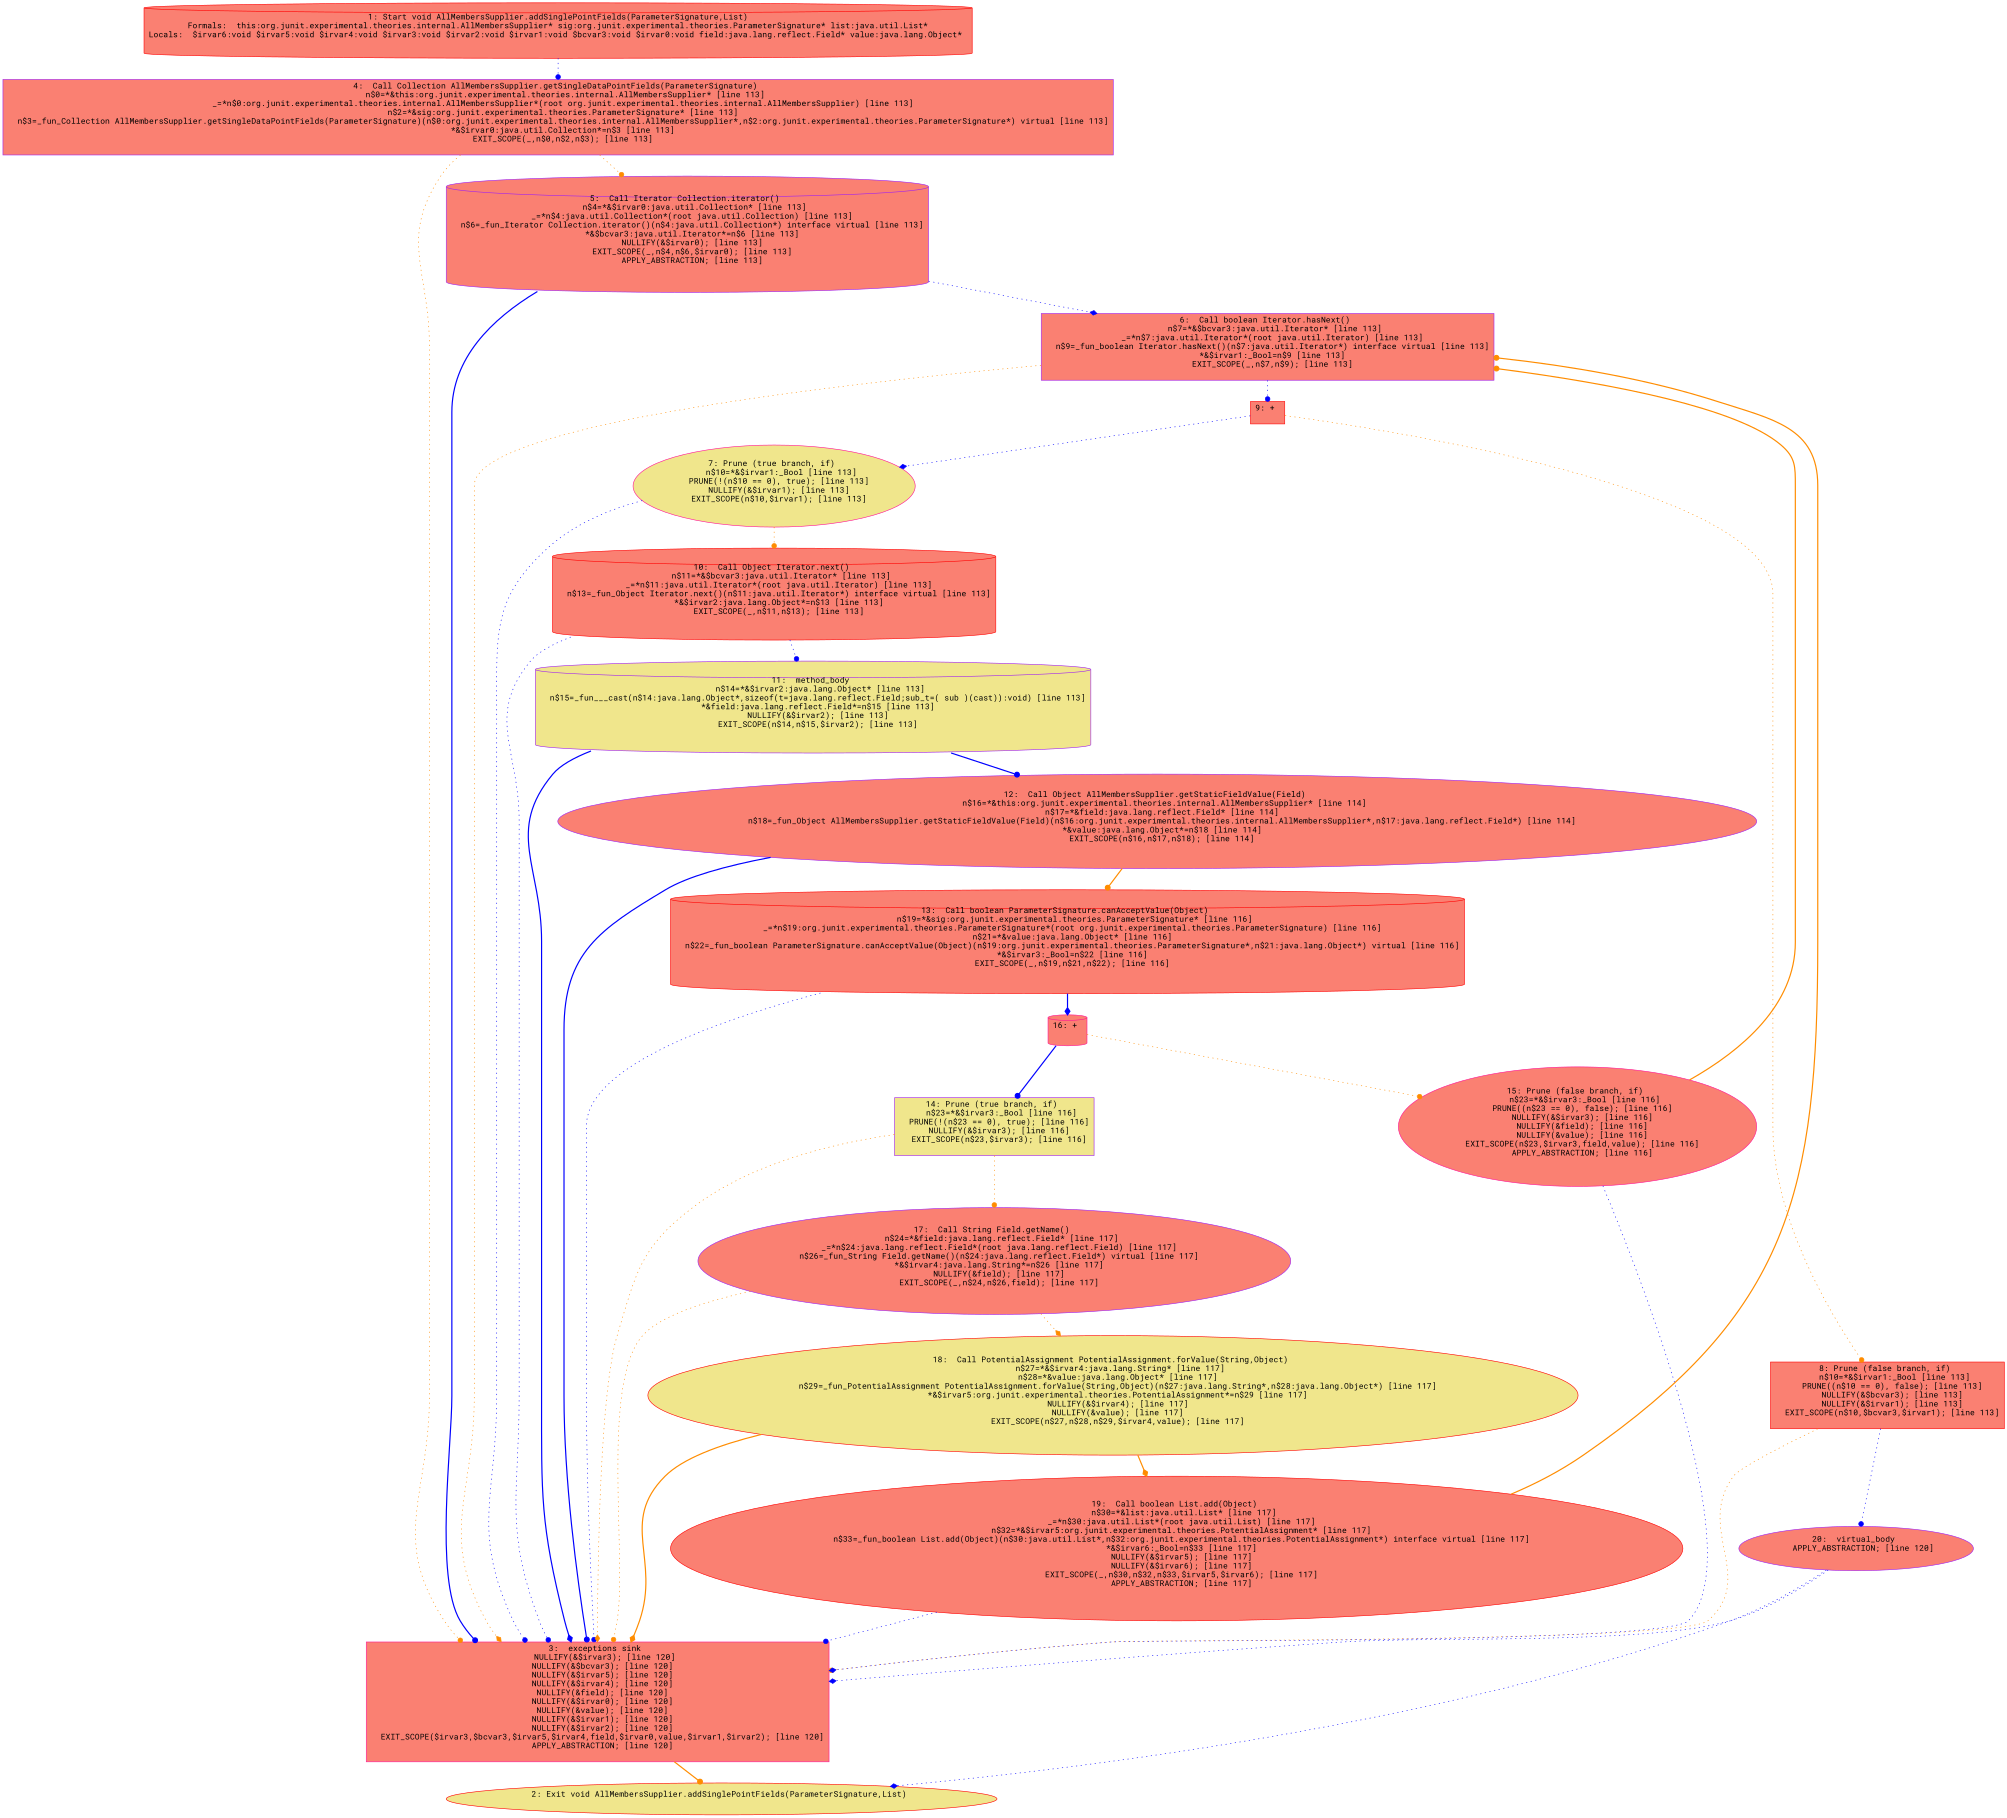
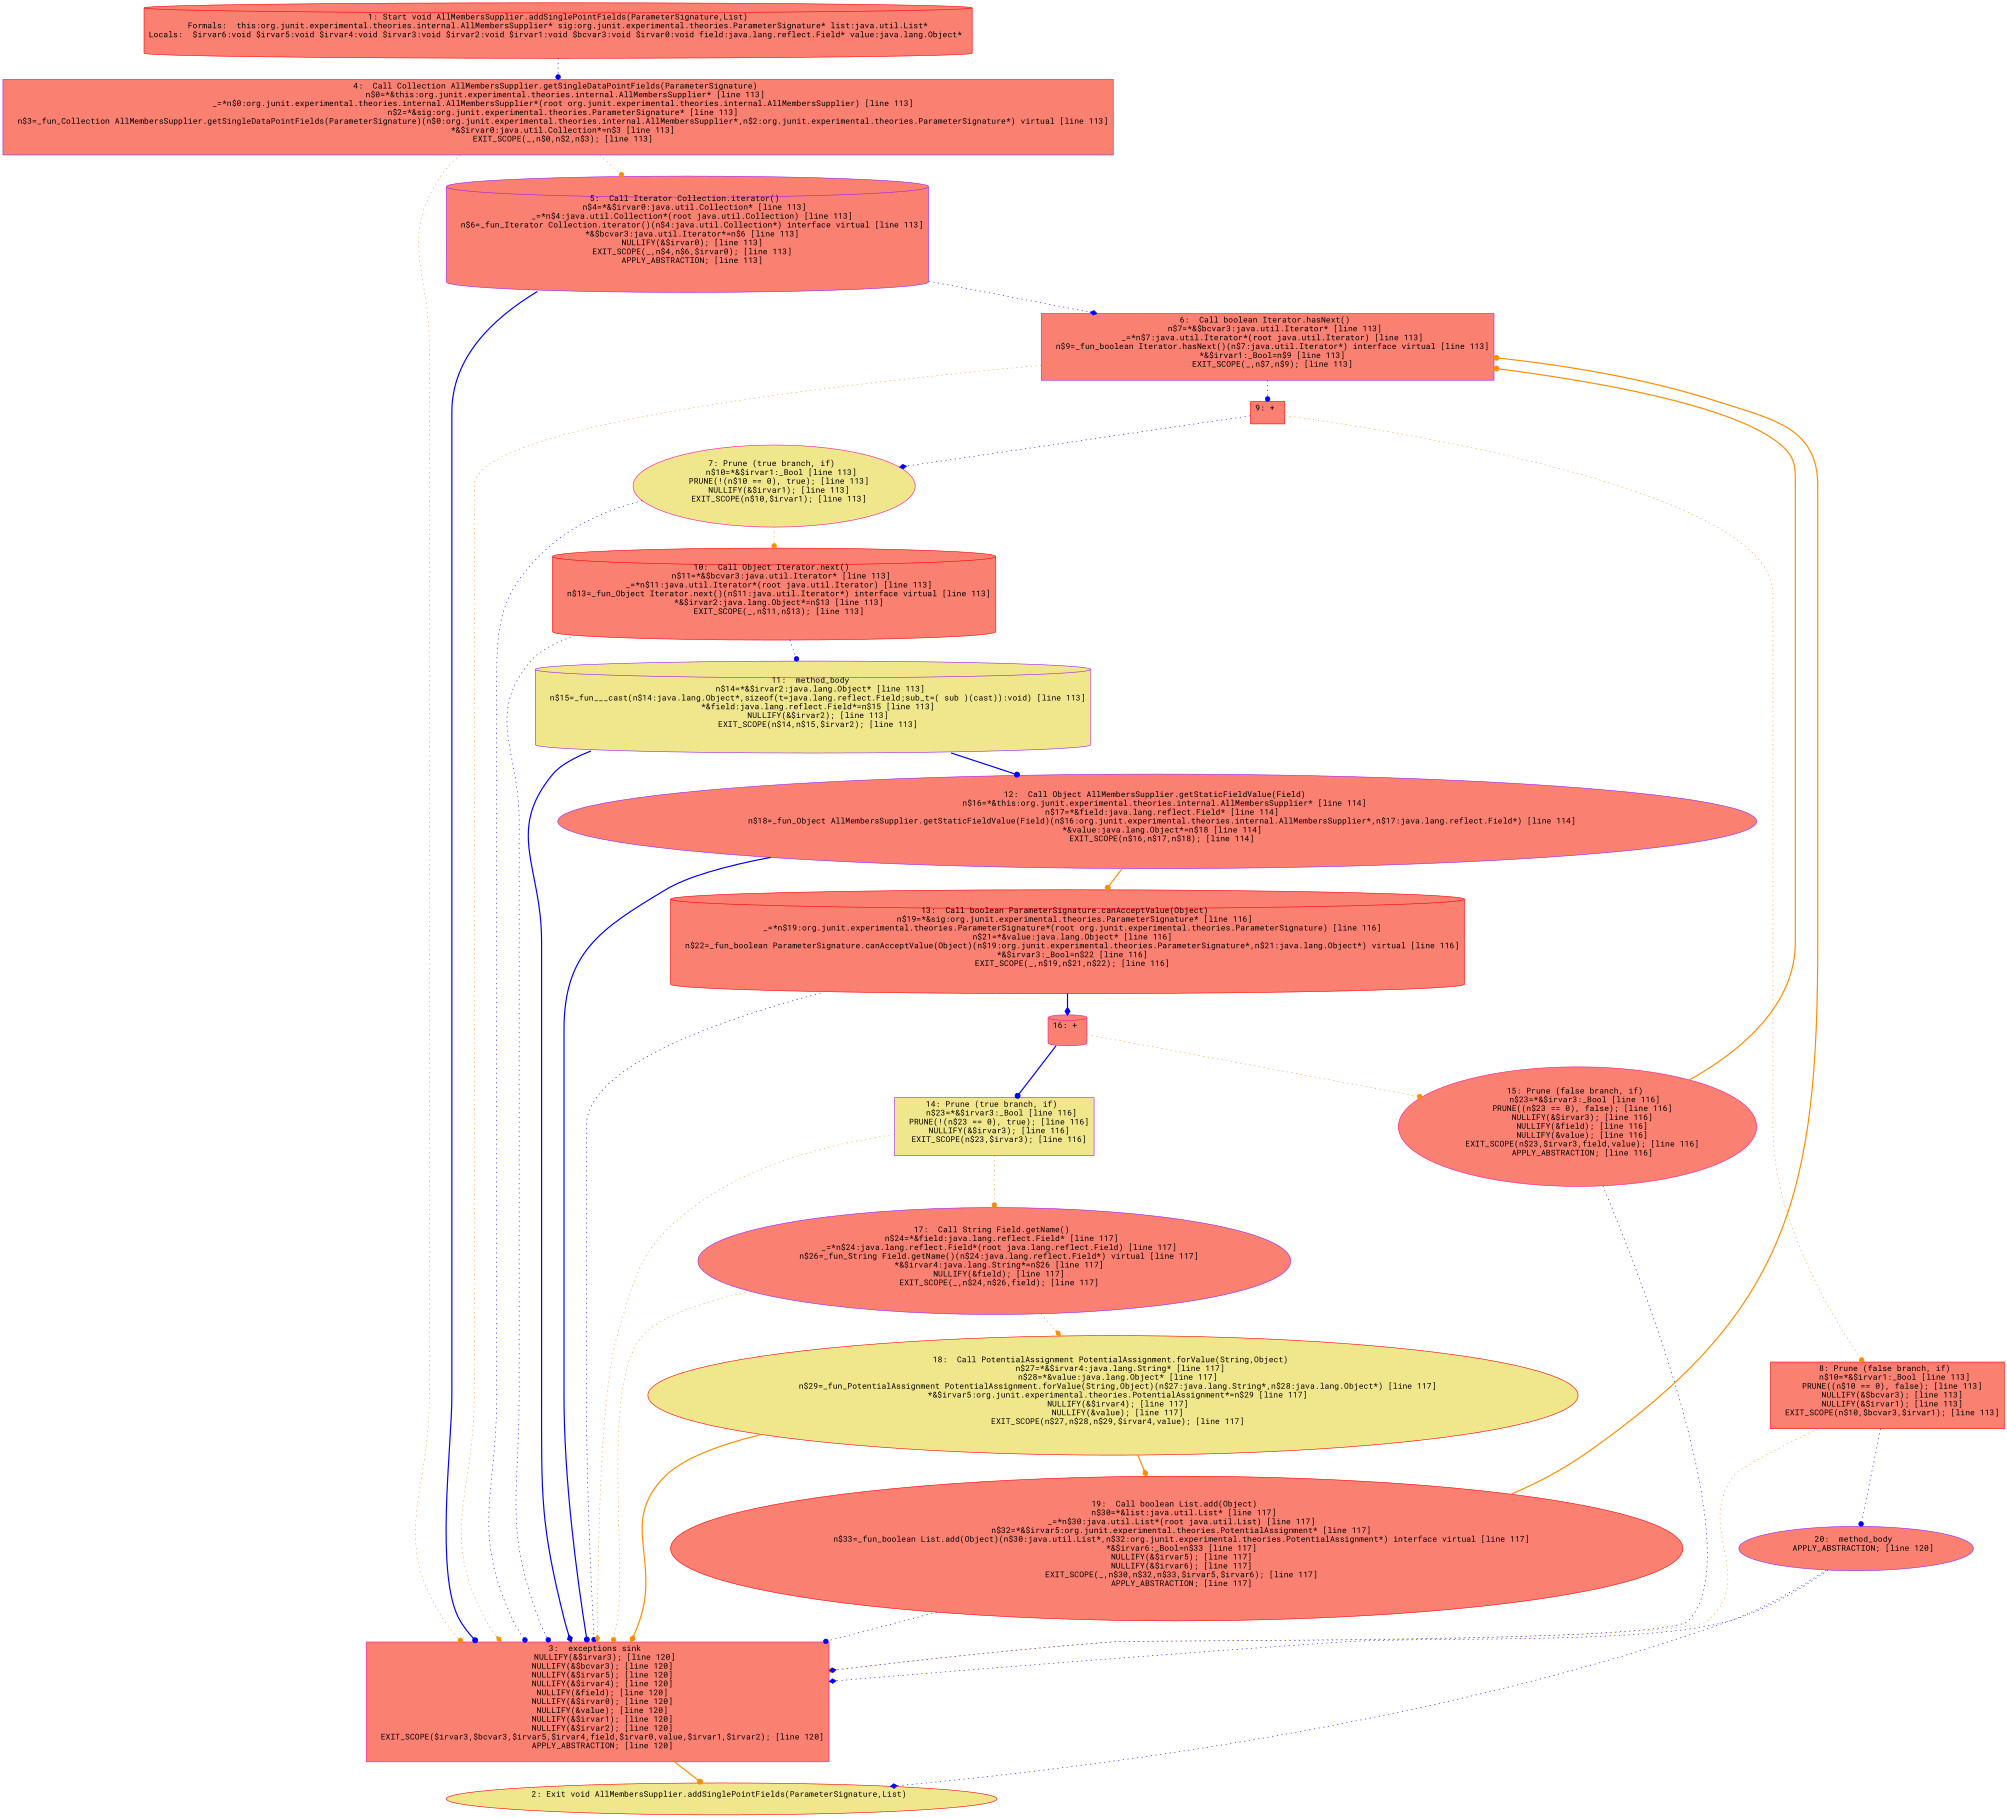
(1856, 1549) -> (1856, 1549)
